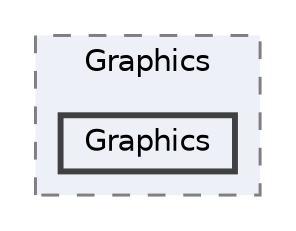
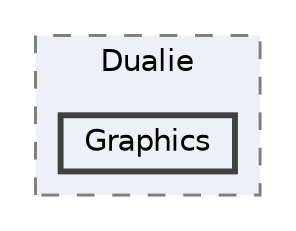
(148, 64) -> (148, 64)
